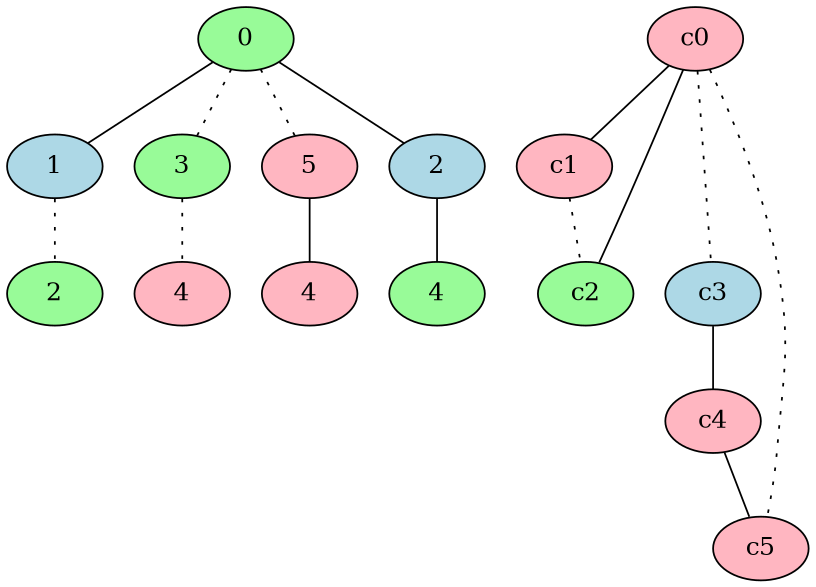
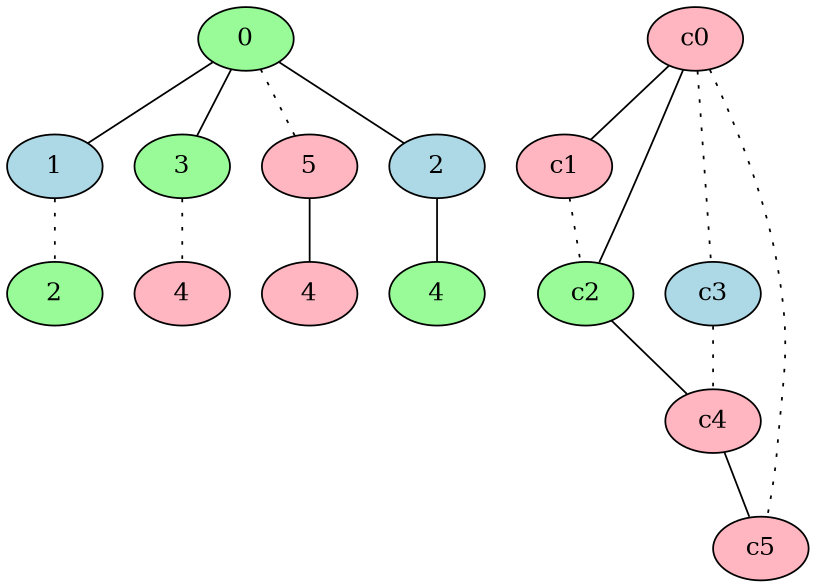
(214, 103) -> (214, 103)
none -> (649, 357)
(713, 358) -> (713, 358)
